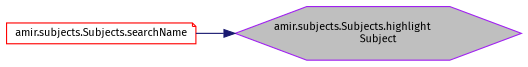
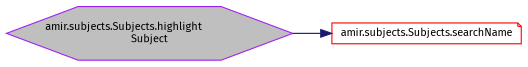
(210, 33) -> (307, 33)
